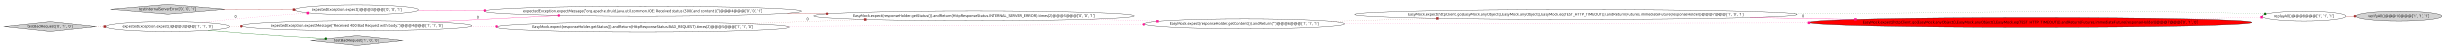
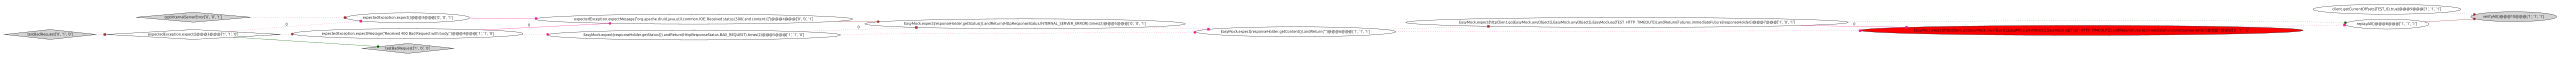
none -> (2387, 9)
(258, 10) -> (296, 18)
(168, 27) -> (193, 34)
